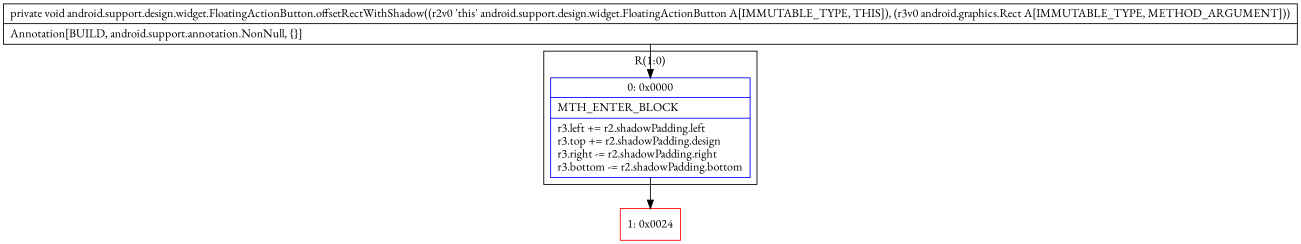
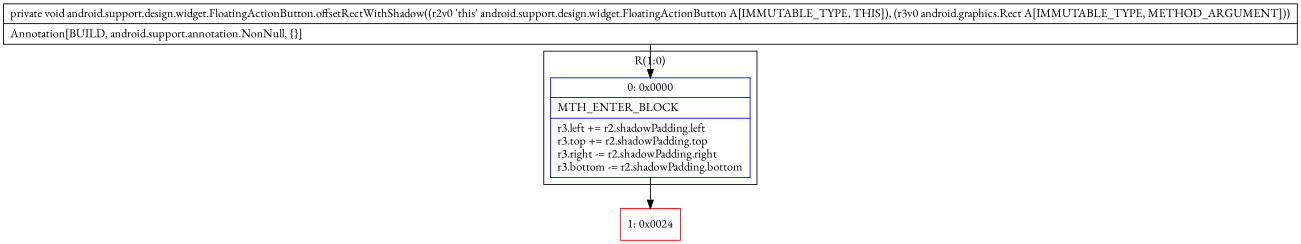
(639, 141) -> (633, 141)
